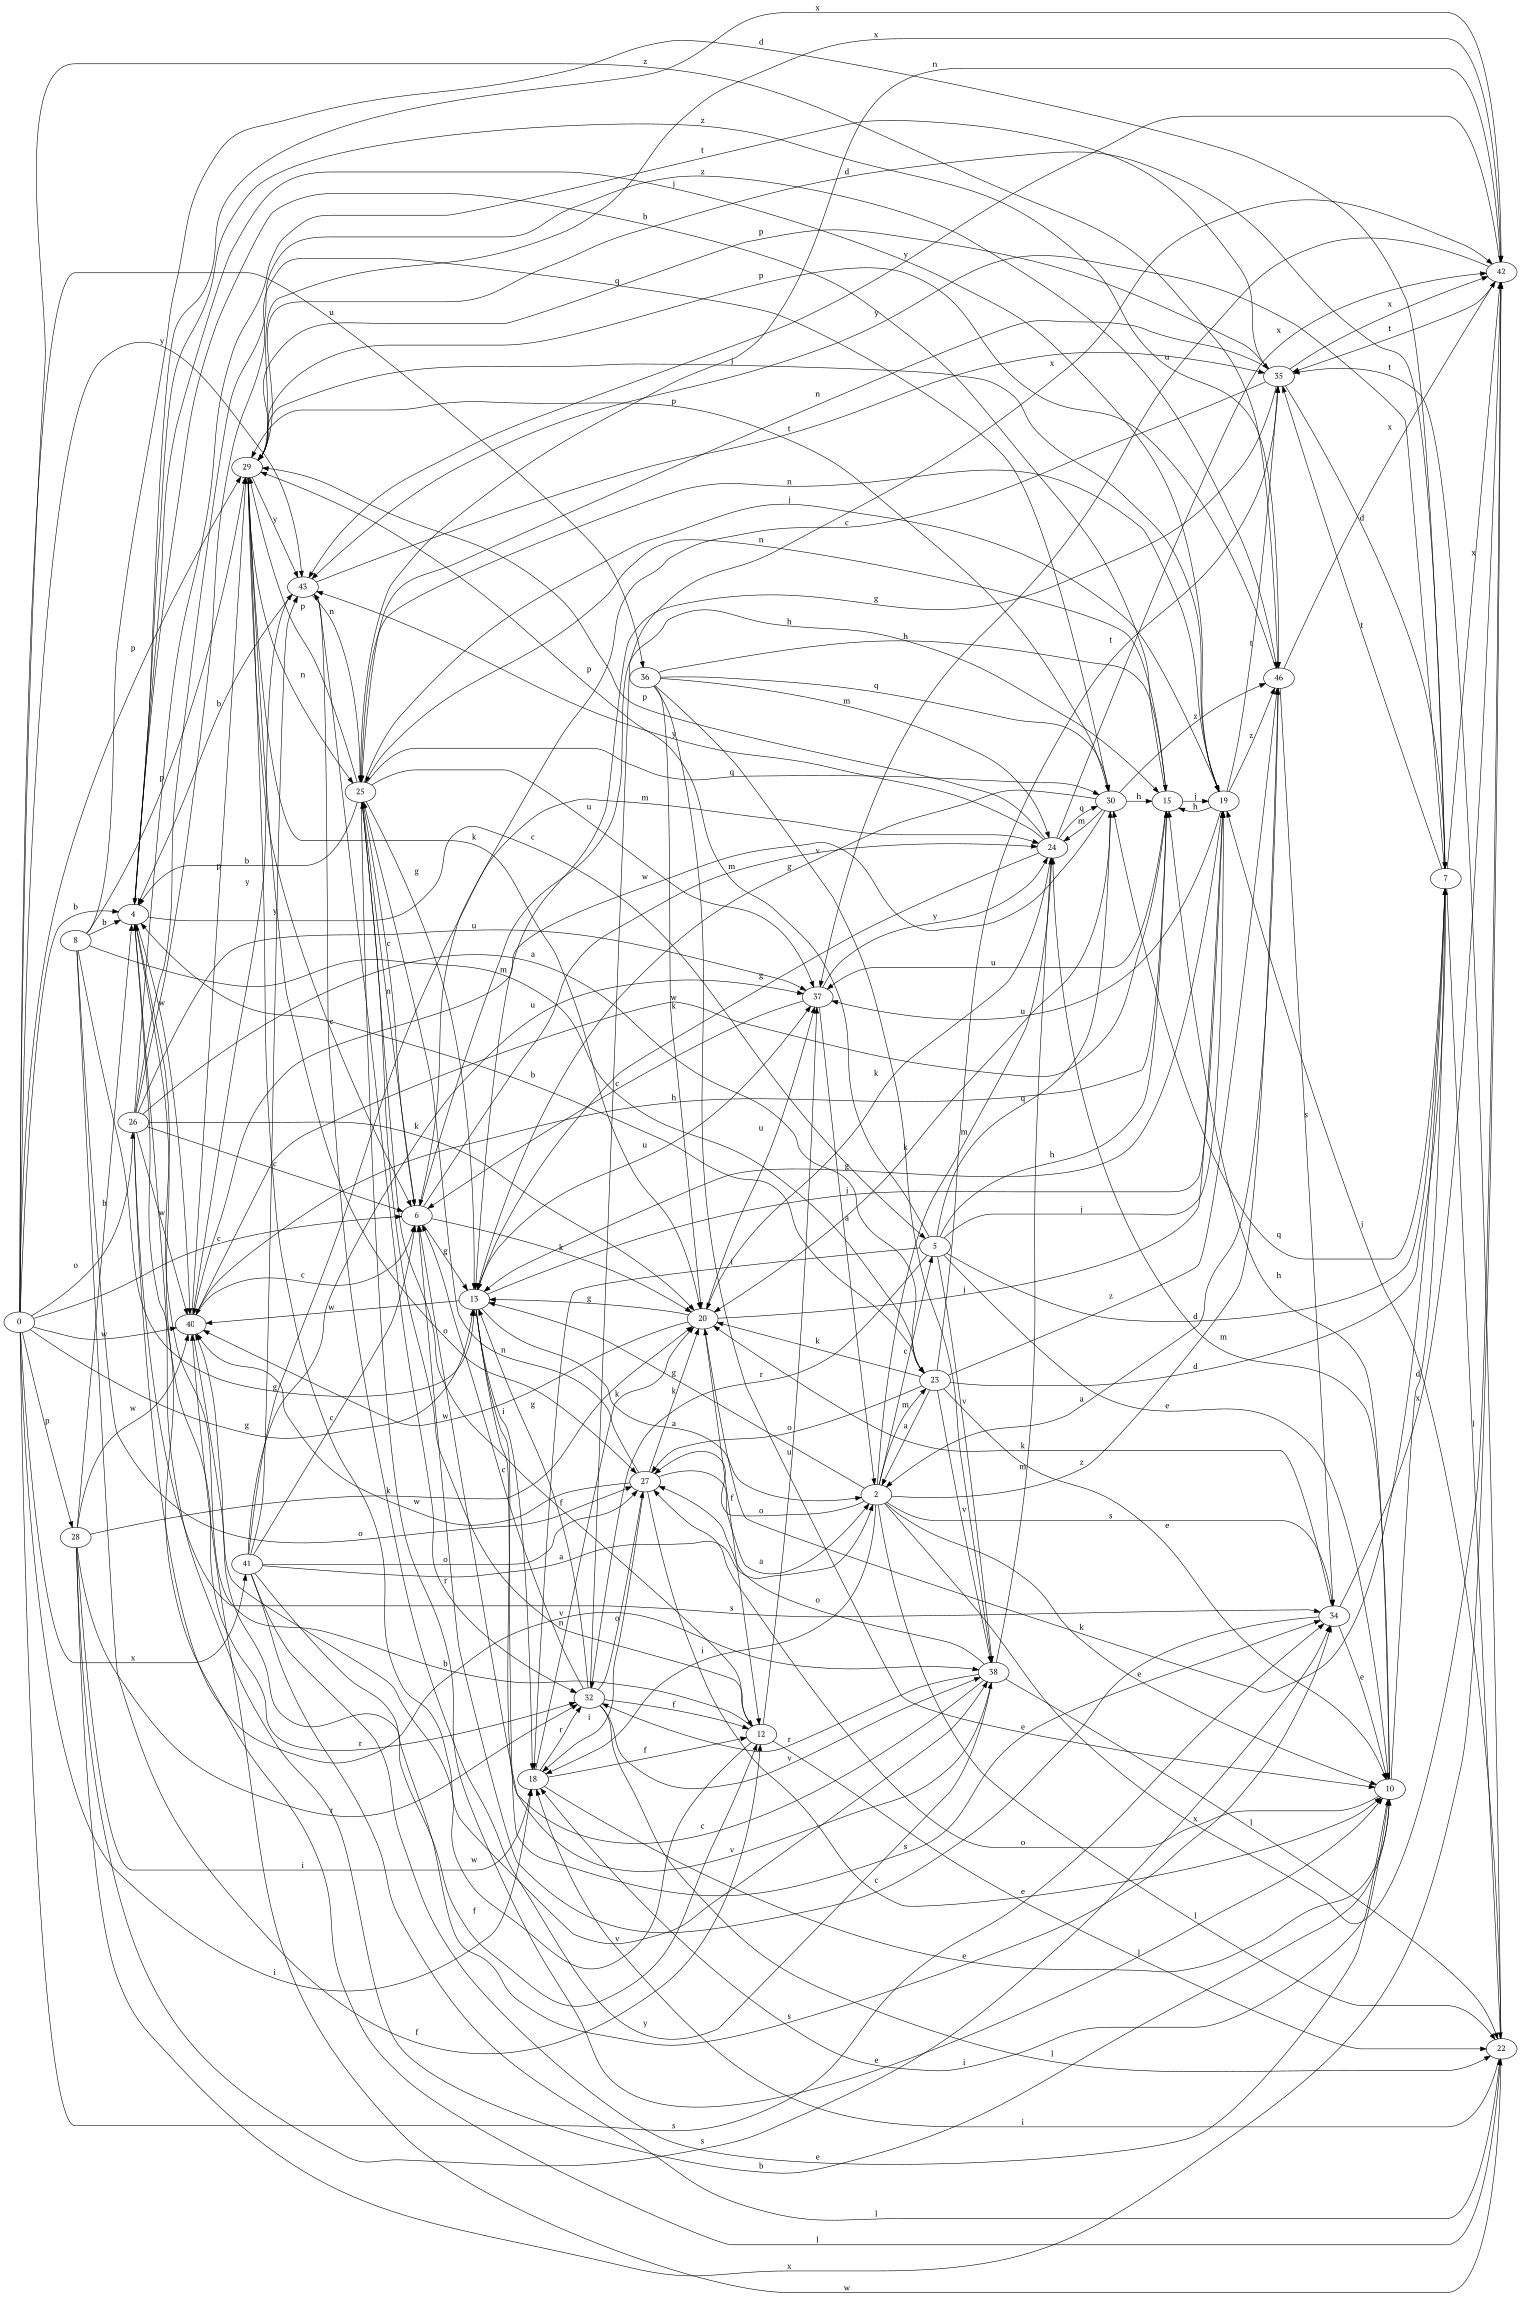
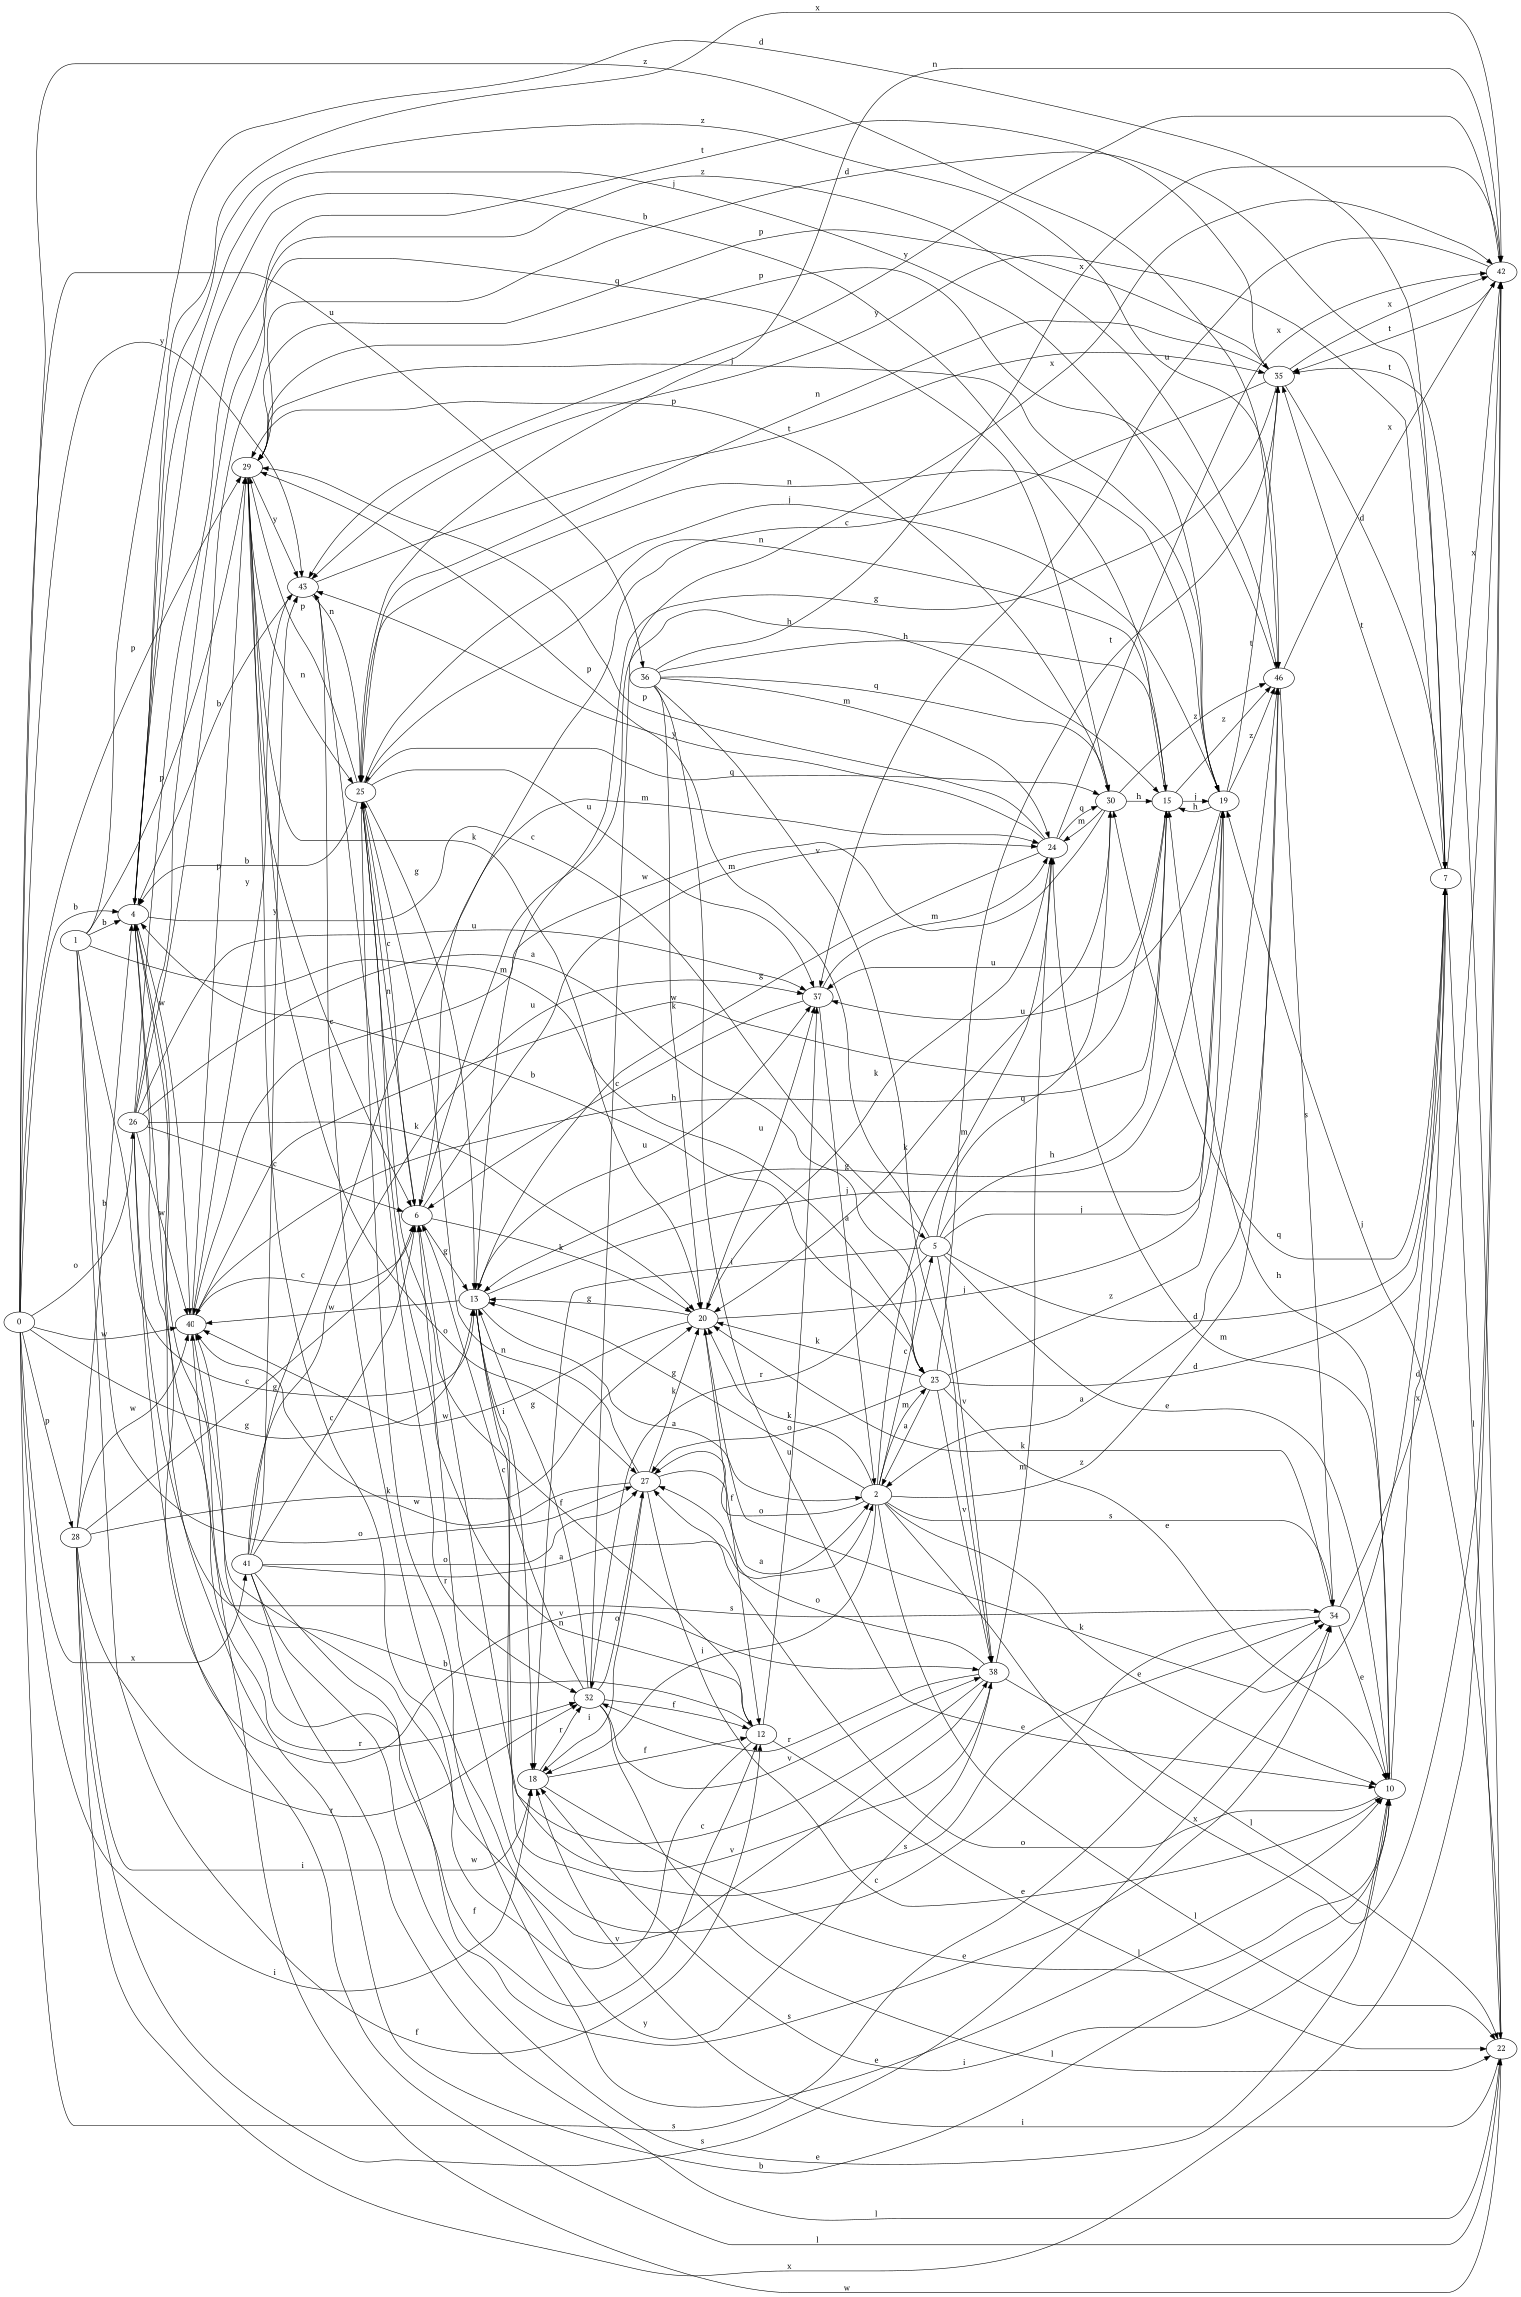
(858, 41) -> (1057, 311)
none -> (1221, 742)
(935, 917) -> (935, 917)
(698, 925) -> none
(76, 941) -> (76, 941)
(218, 1244) -> (250, 1396)
(584, 1545) -> (784, 1419)
